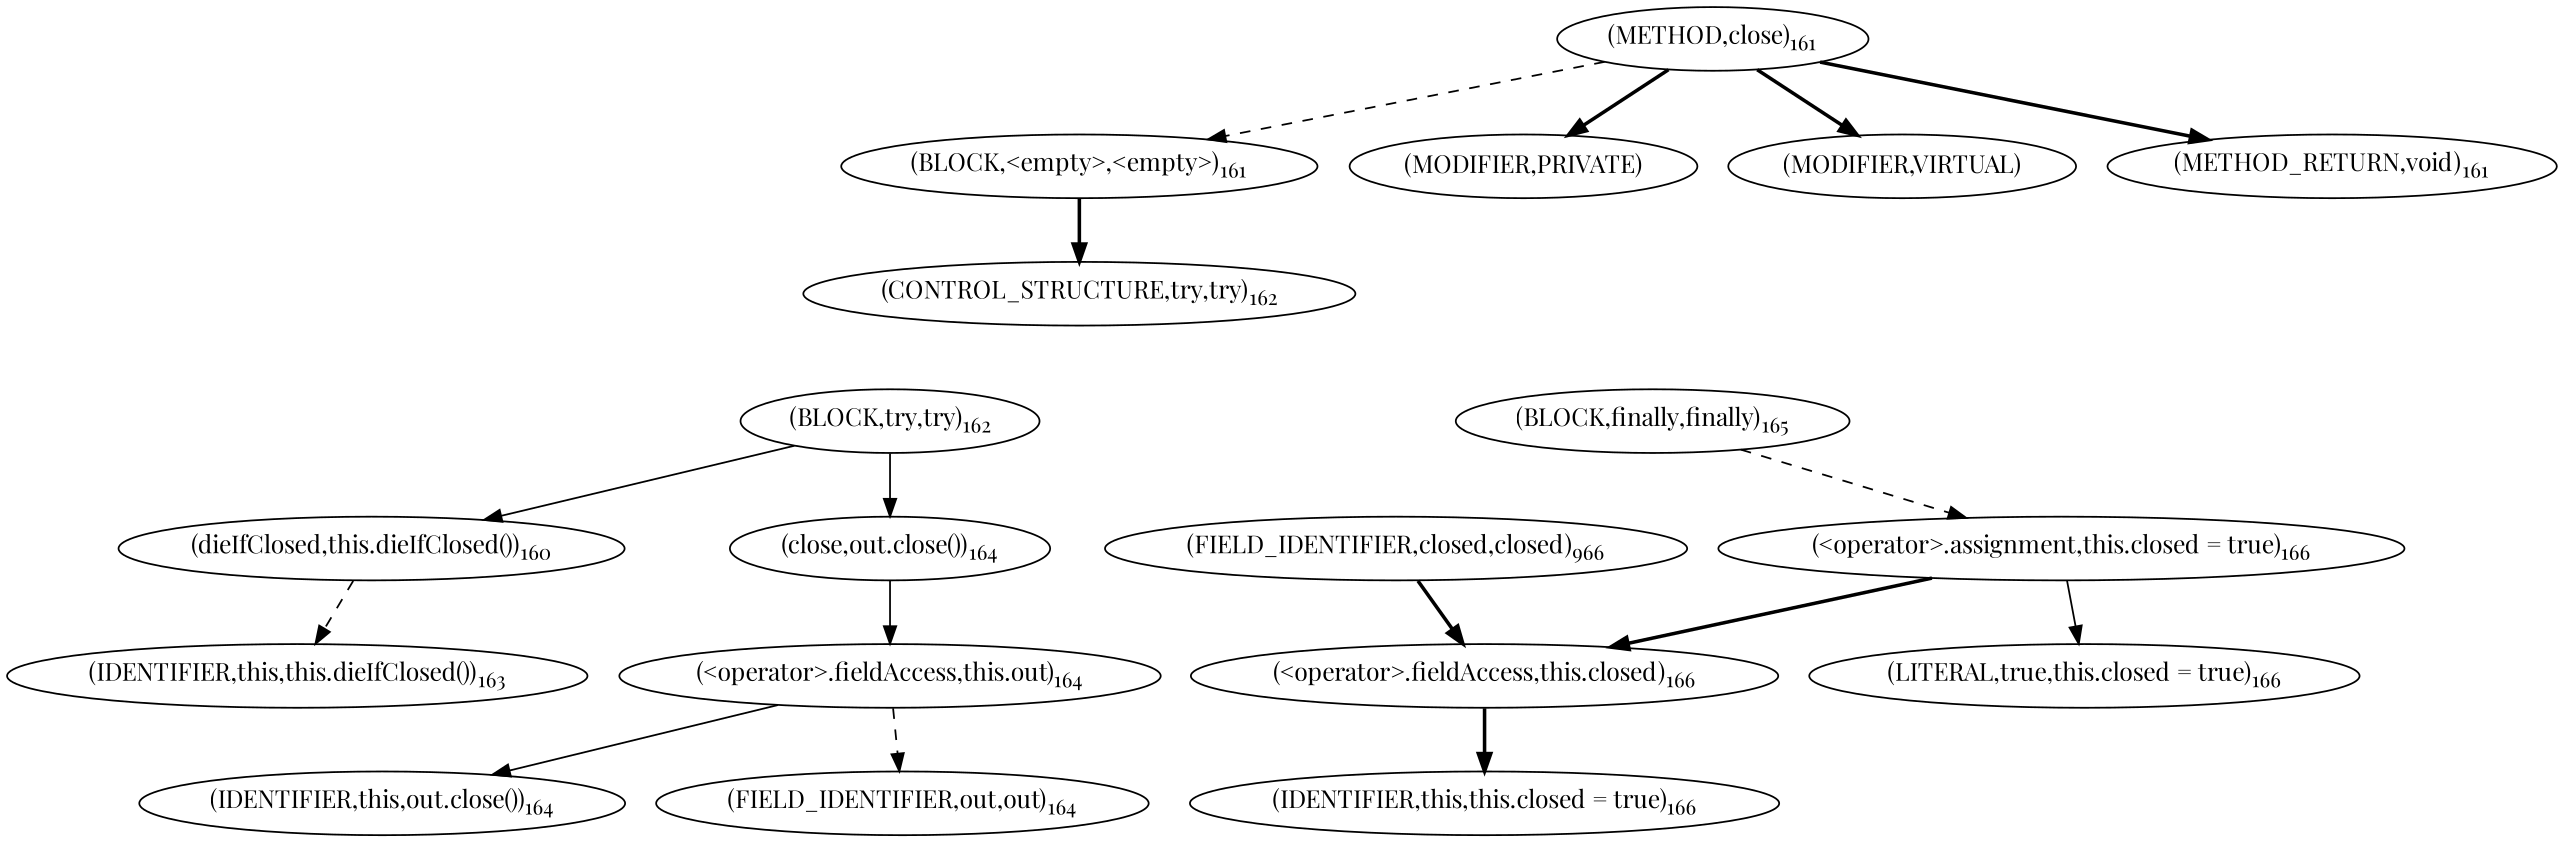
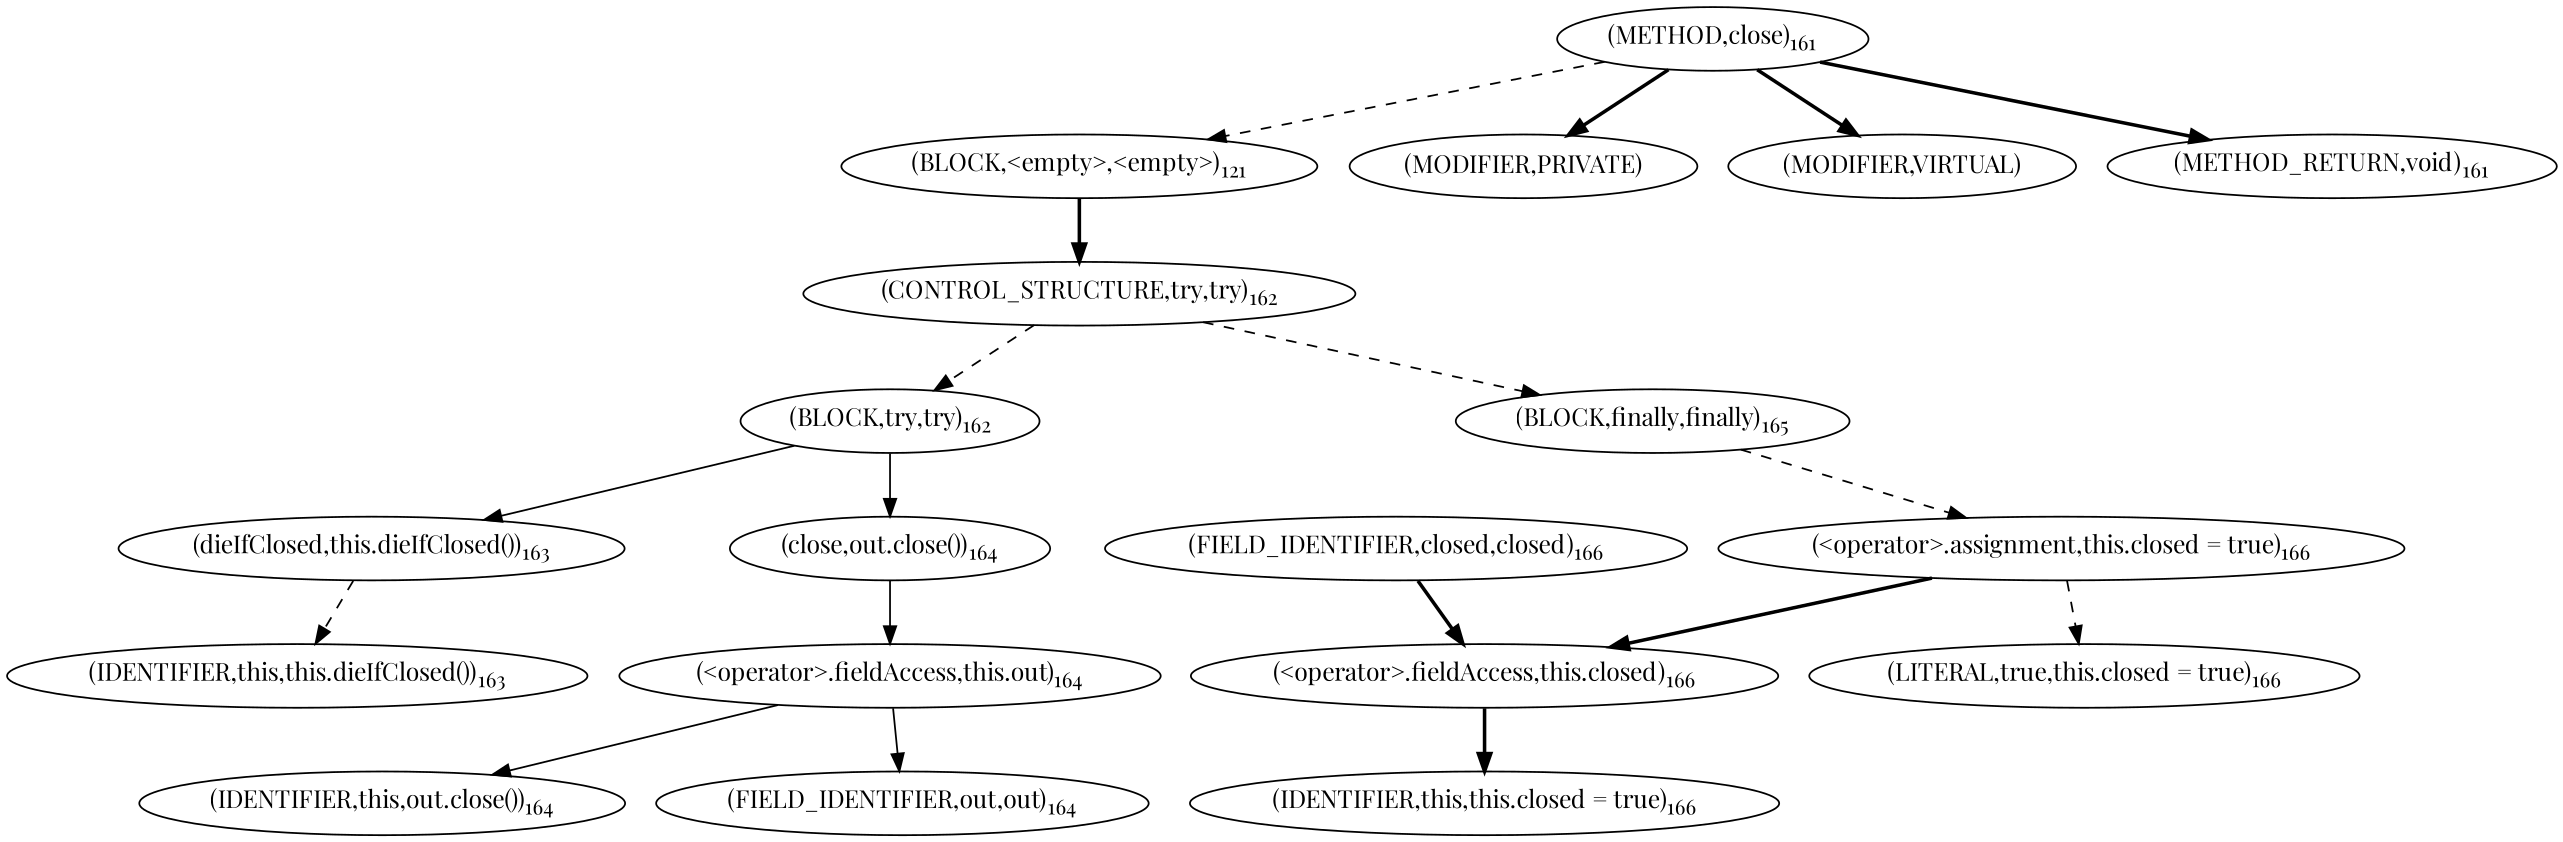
(1234, 164) -> (1234, 164)
none -> (992, 353)
none -> (1363, 357)
(536, 546) -> (536, 546)
(1589, 546) -> (1589, 546)
(2071, 604) -> (2071, 604)
(895, 731) -> (895, 731)
